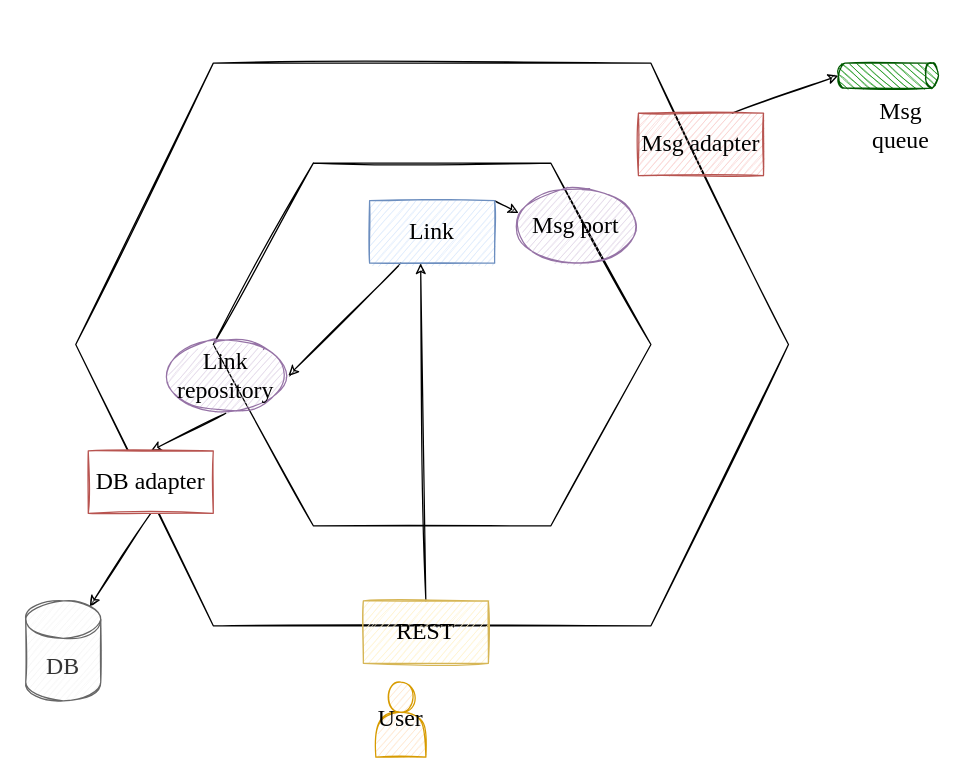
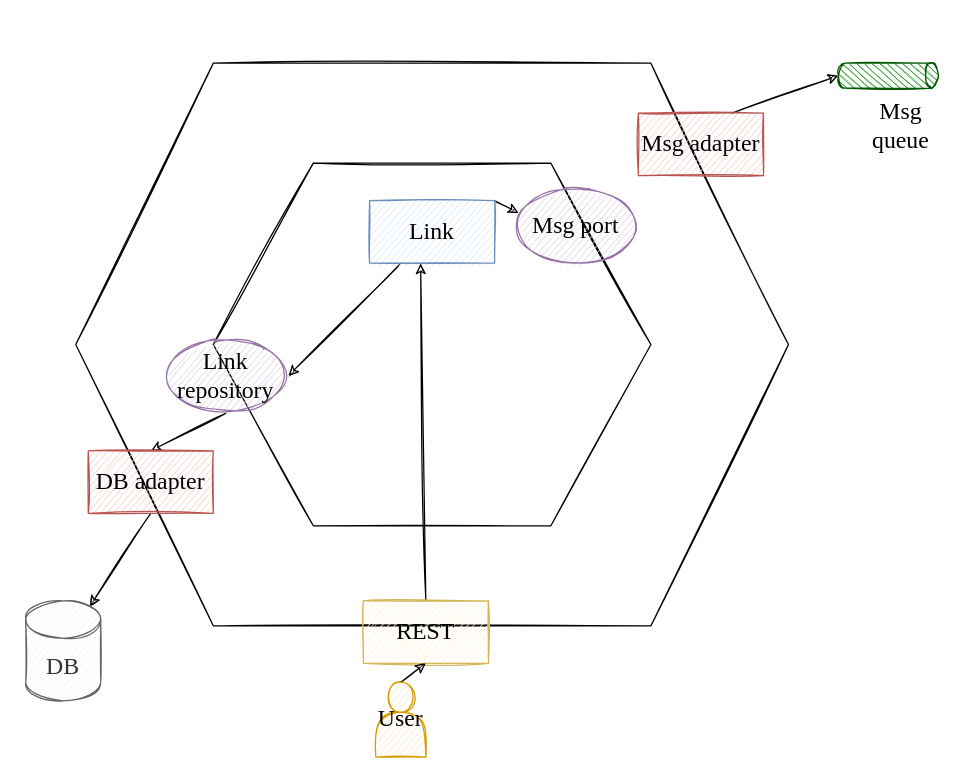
(151, 482) -> (151, 482)
none -> (411, 674)
